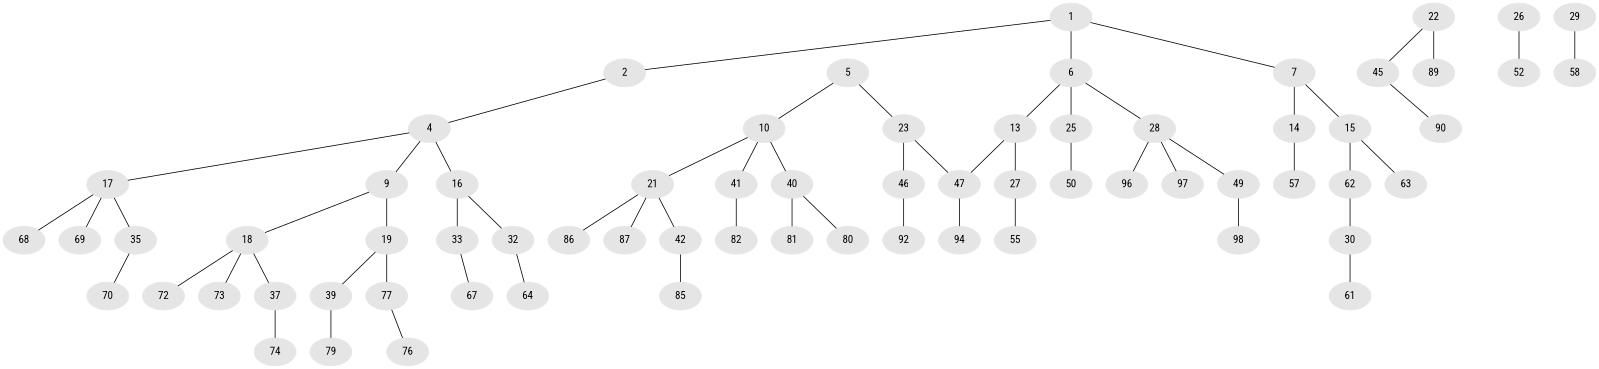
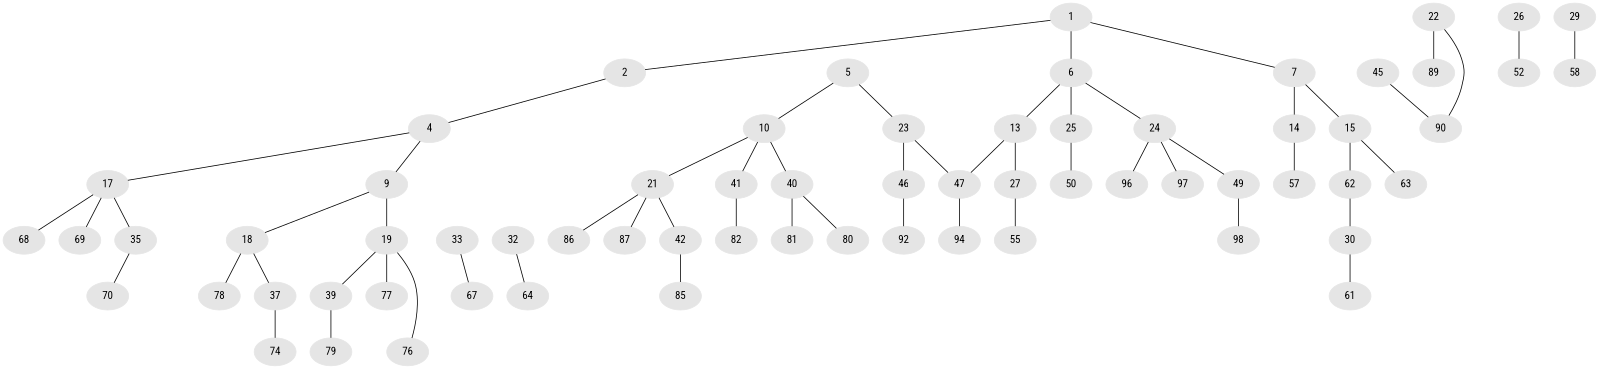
(1406, 45) -> (1464, 71)
(1155, 129) -> (1155, 129)
(457, 184) -> none
(164, 296) -> none
(219, 296) -> (219, 296)
(397, 324) -> (417, 293)
